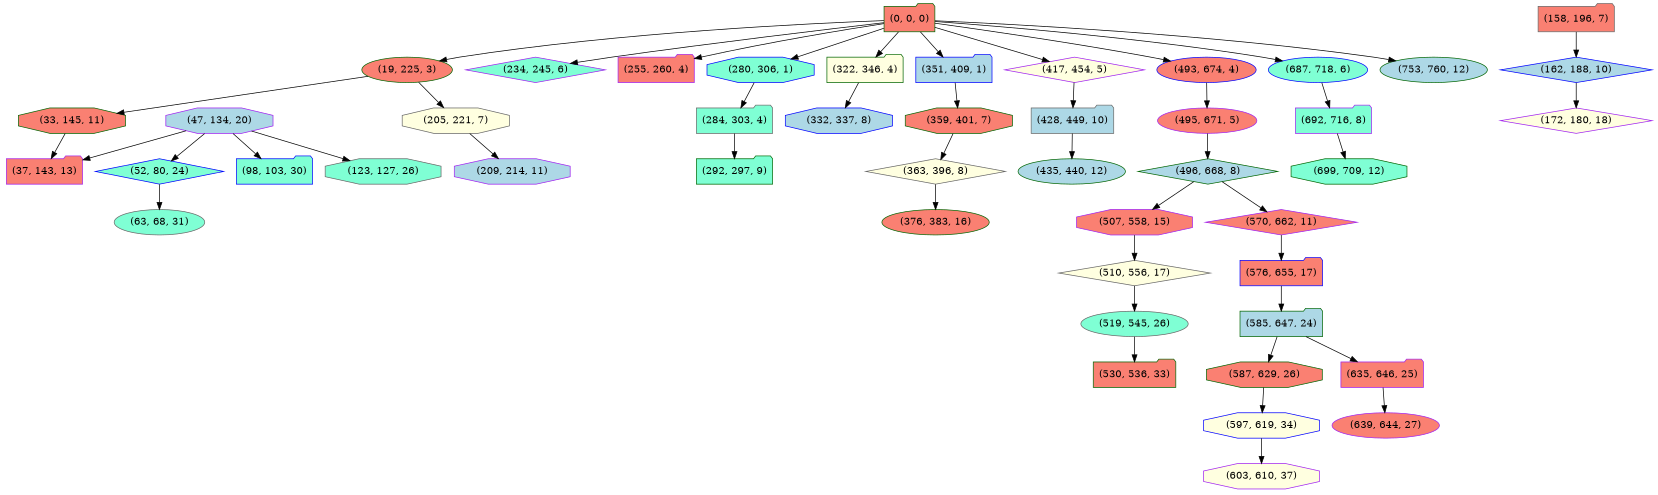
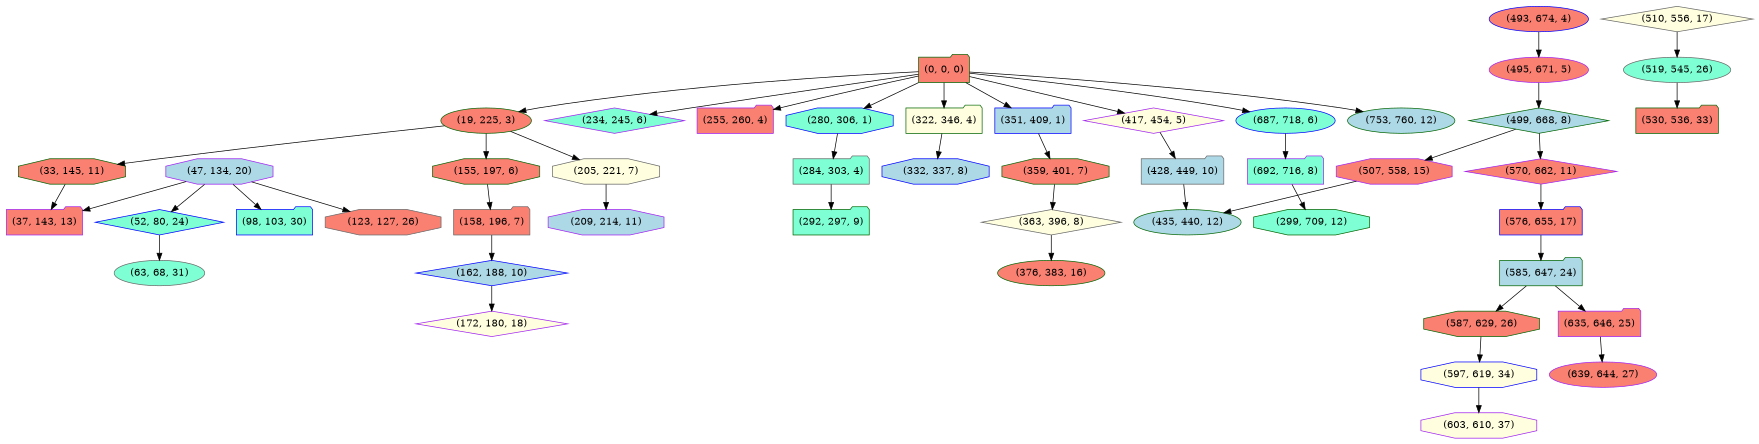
(1049, 40) -> none
(383, 171) -> (383, 222)
none -> (486, 171)
(1208, 171) -> (1539, 121)
(1349, 171) -> (1312, 222)
(1135, 244) -> (1291, 197)
